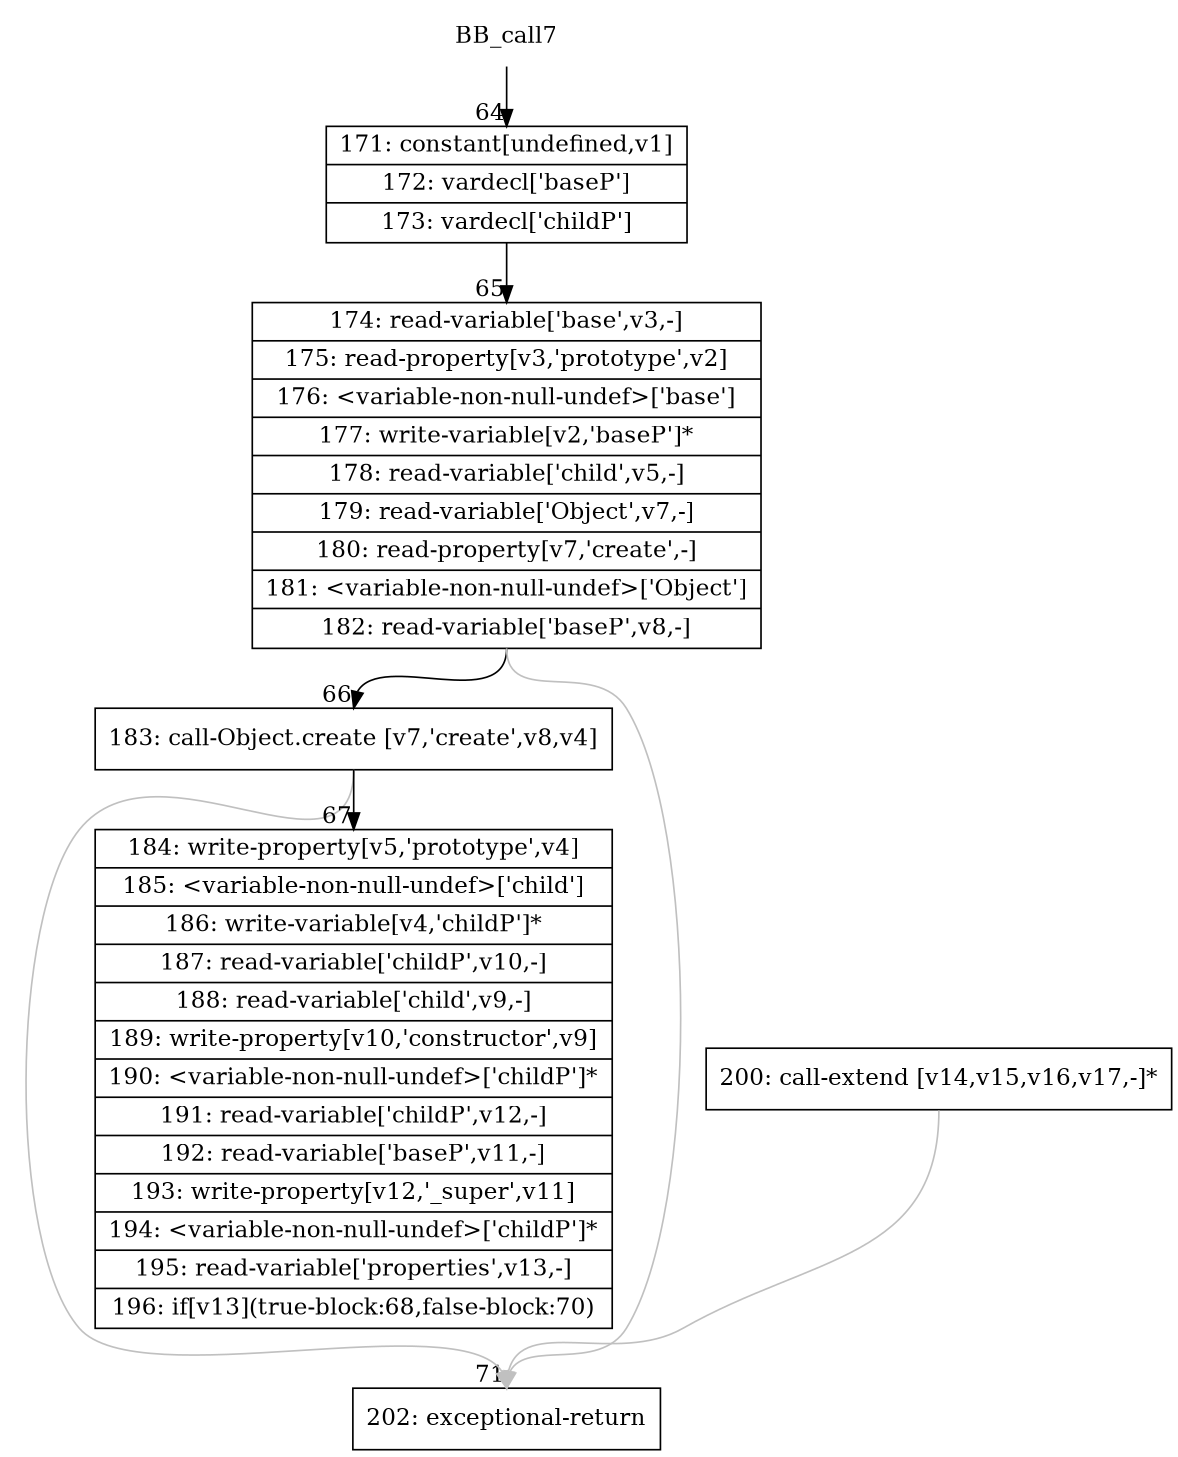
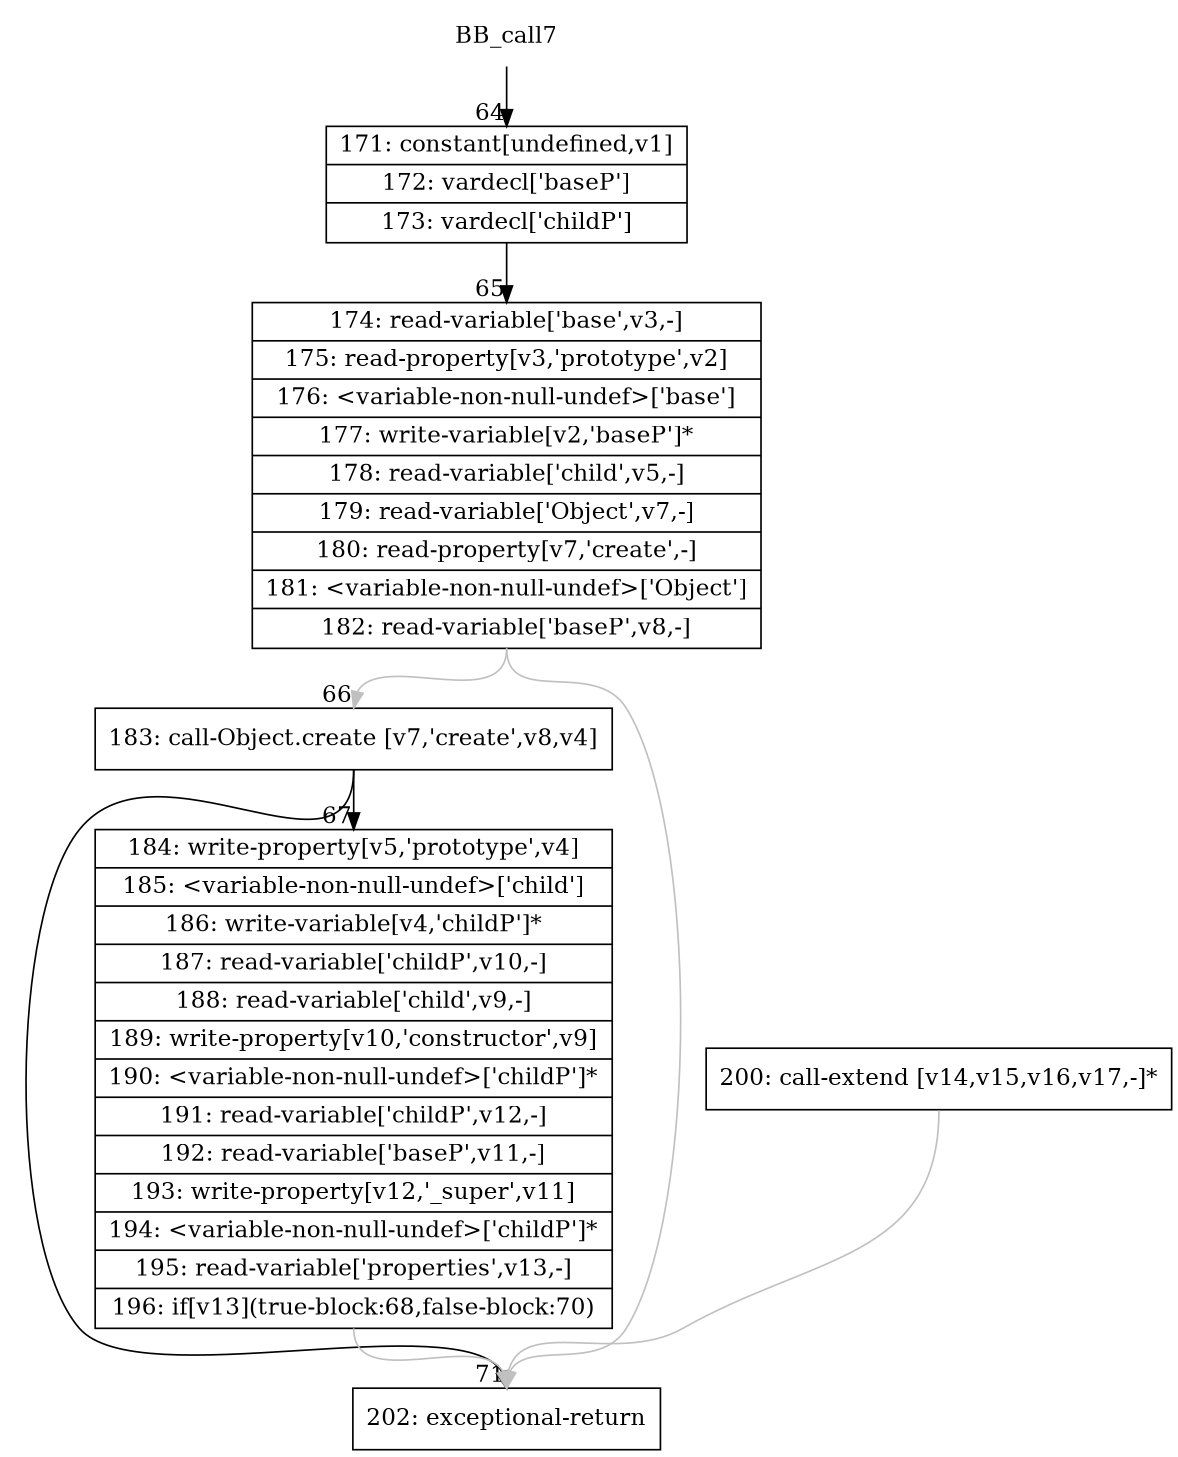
(439, 679) -> (439, 679)
(28, 1138) -> (28, 1138)
none -> (422, 1359)
